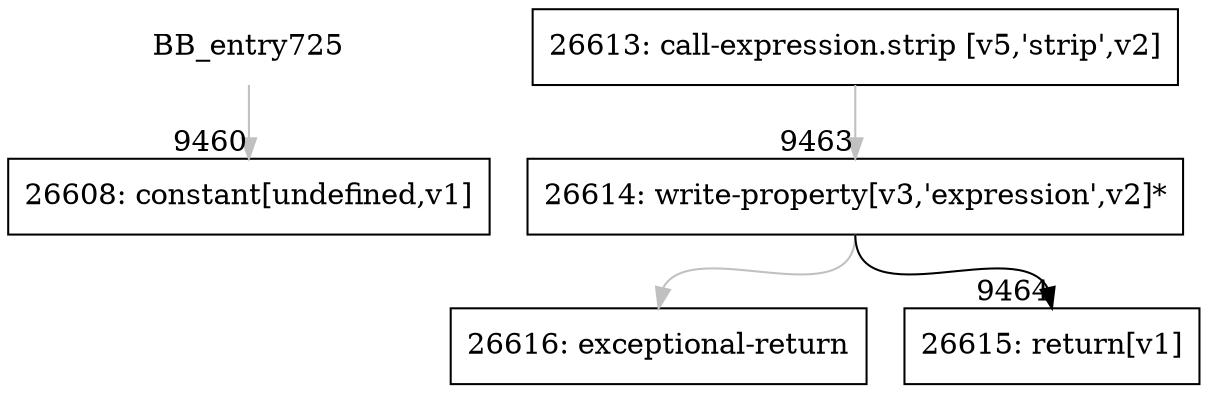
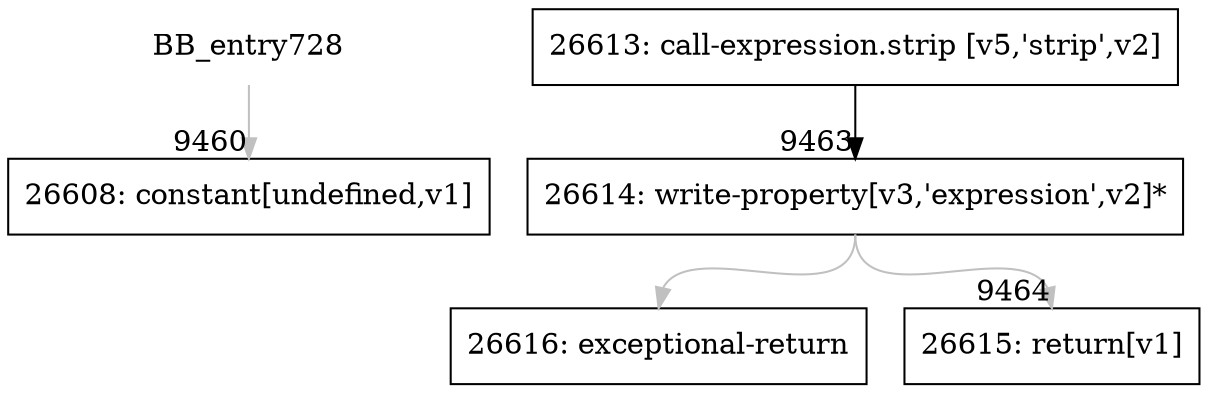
(249, 47) -> (249, 47)
(855, 112) -> (855, 112)
(943, 272) -> (943, 272)
